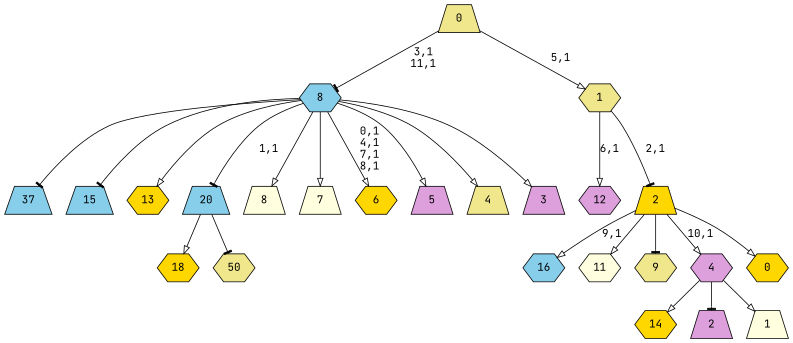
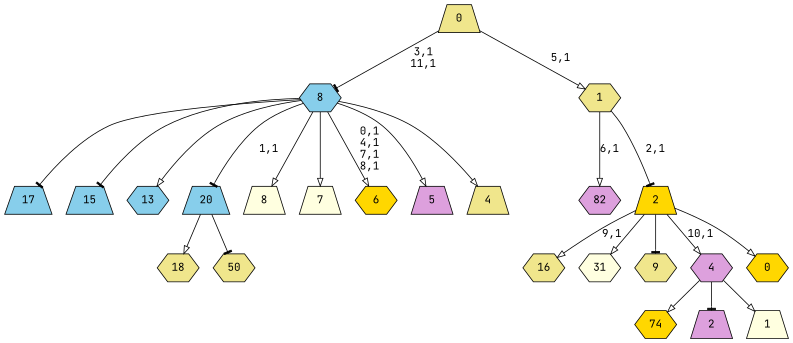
(28, 200) -> (28, 200)
(148, 200) -> (148, 200)
(544, 200) -> none
(600, 200) -> (600, 200)
(178, 268) -> (178, 268)
(544, 268) -> (544, 268)
(600, 268) -> (600, 268)
(656, 325) -> (656, 325)
